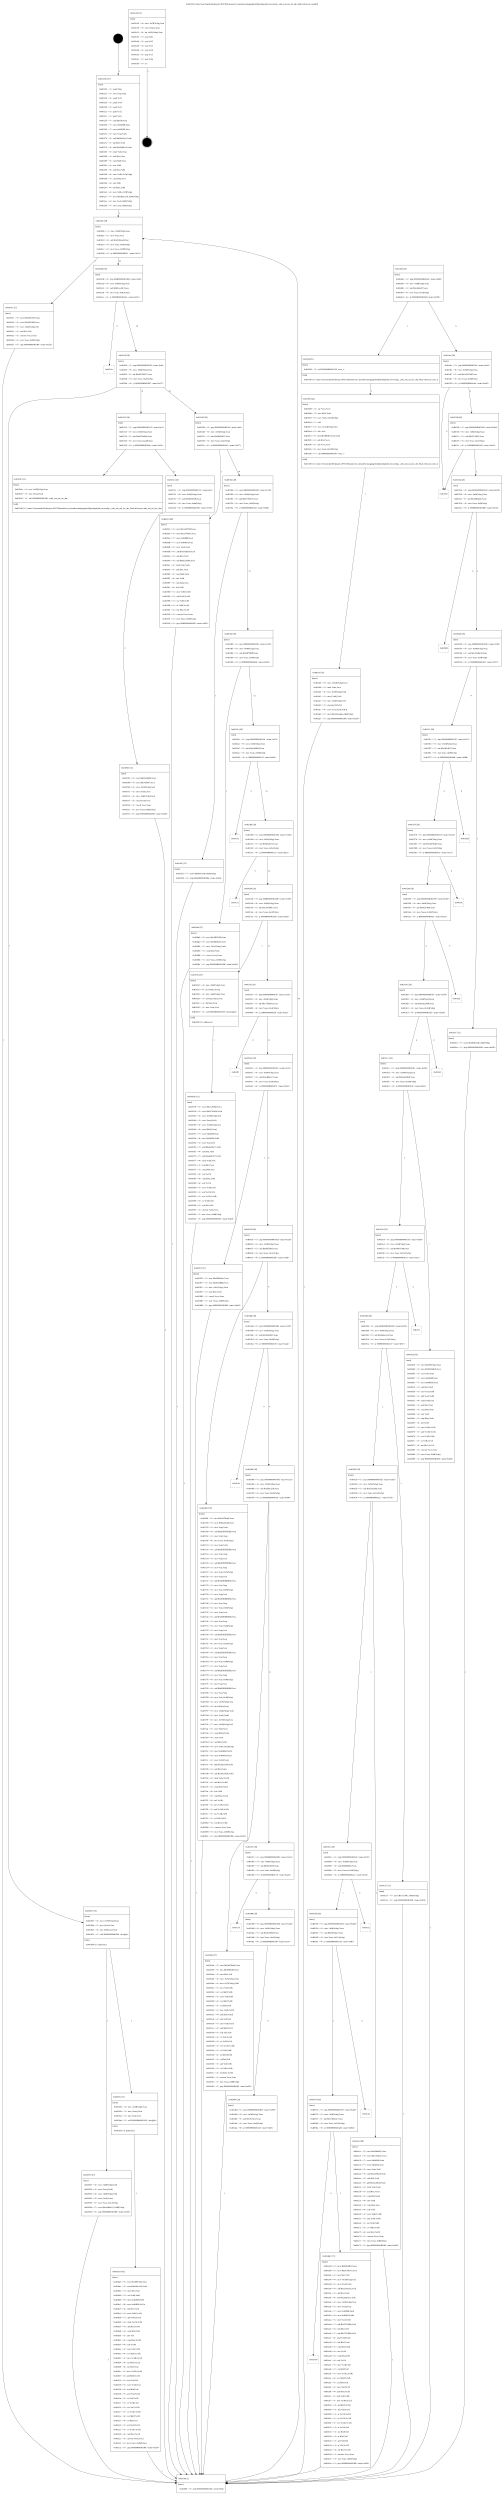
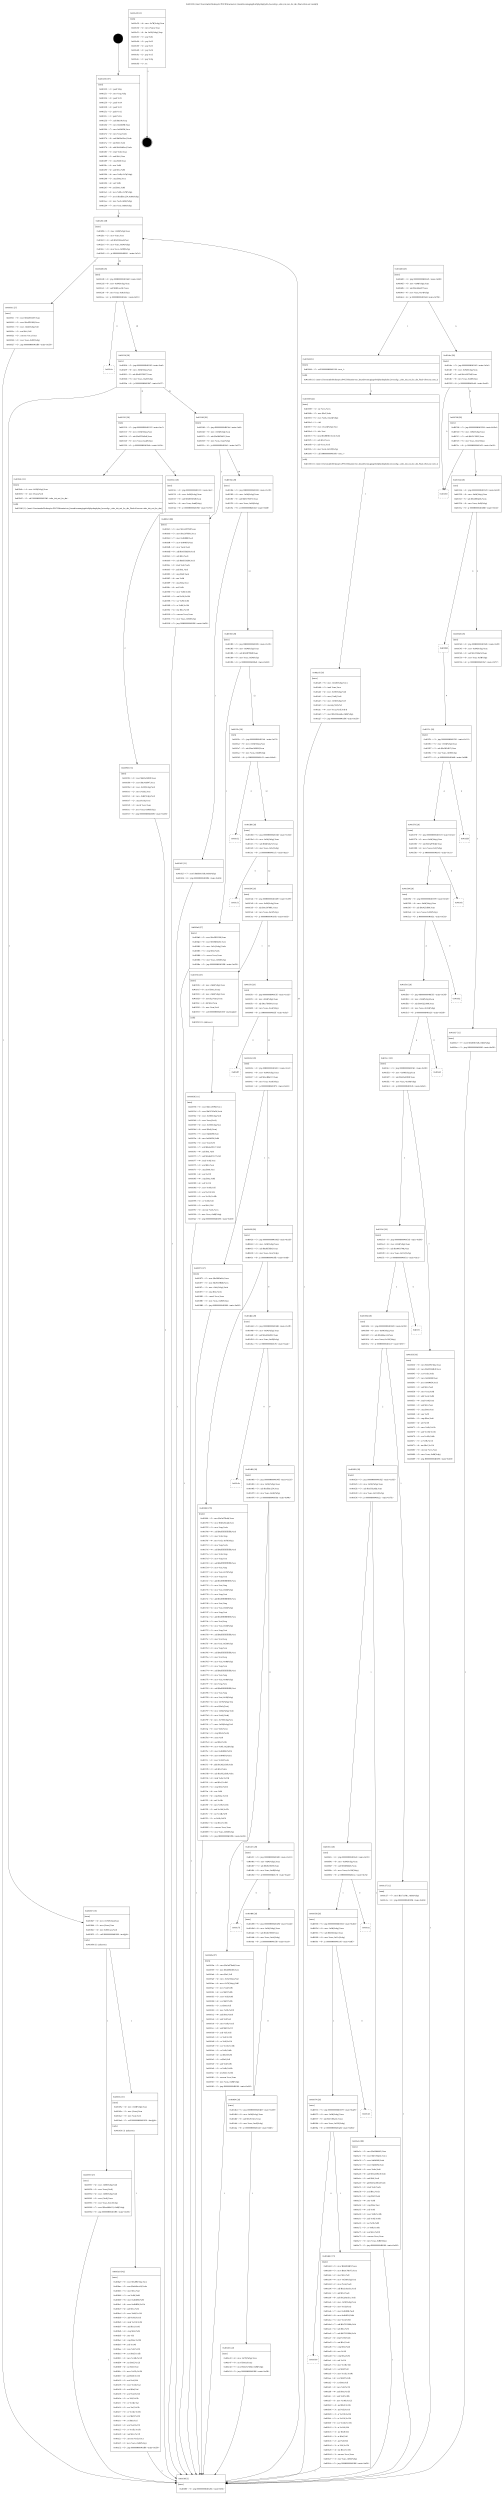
(462, 695) -> (445, 688)
none -> (246, 2360)
